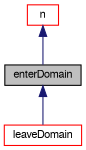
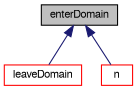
(43, 51) -> (101, 50)
